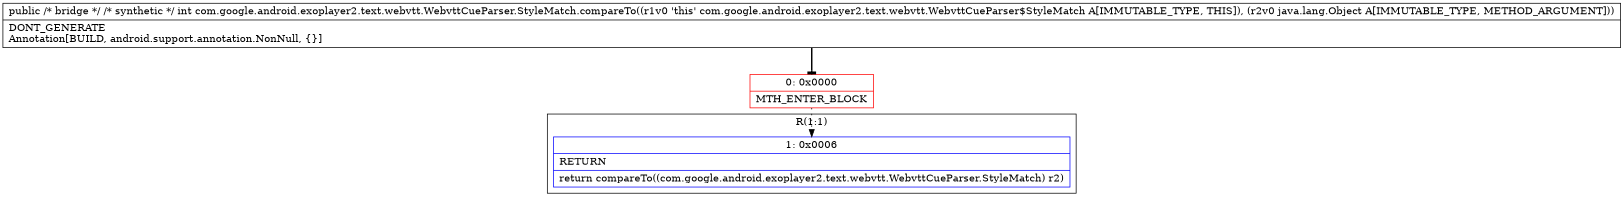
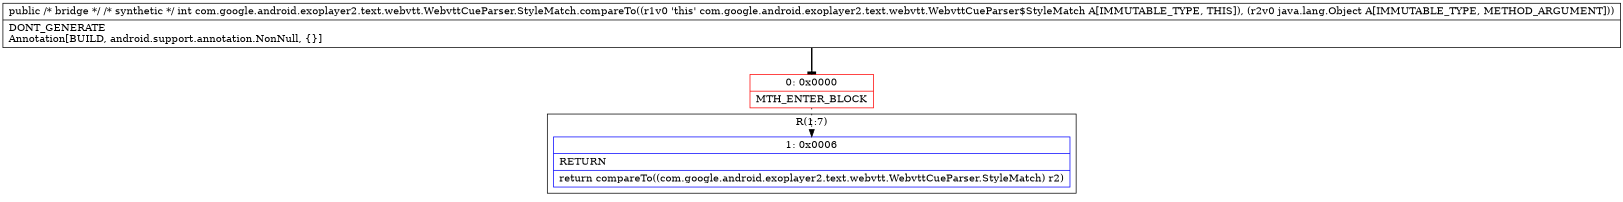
(812, 122) -> (812, 122)
